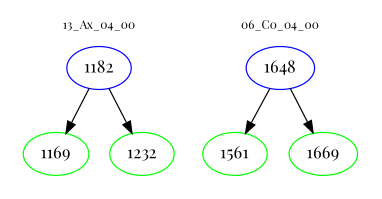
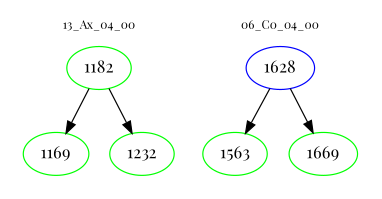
(99, 68) -> (99, 68)
(280, 68) -> (280, 68)
(235, 154) -> (235, 154)
